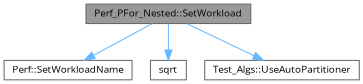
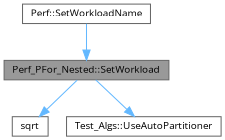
(123, 39) -> (86, 37)
